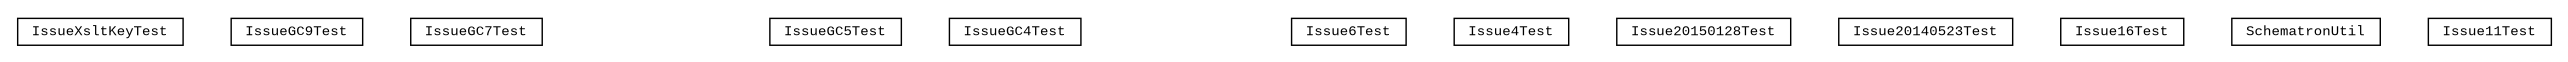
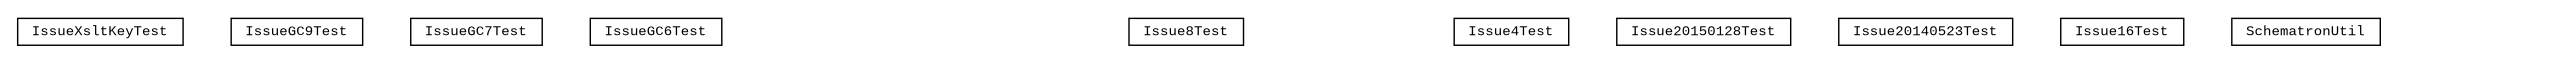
none -> (655, 31)
(835, 31) -> none
(1014, 31) -> none
none -> (1186, 31)
(1348, 31) -> none
(2489, 31) -> none
